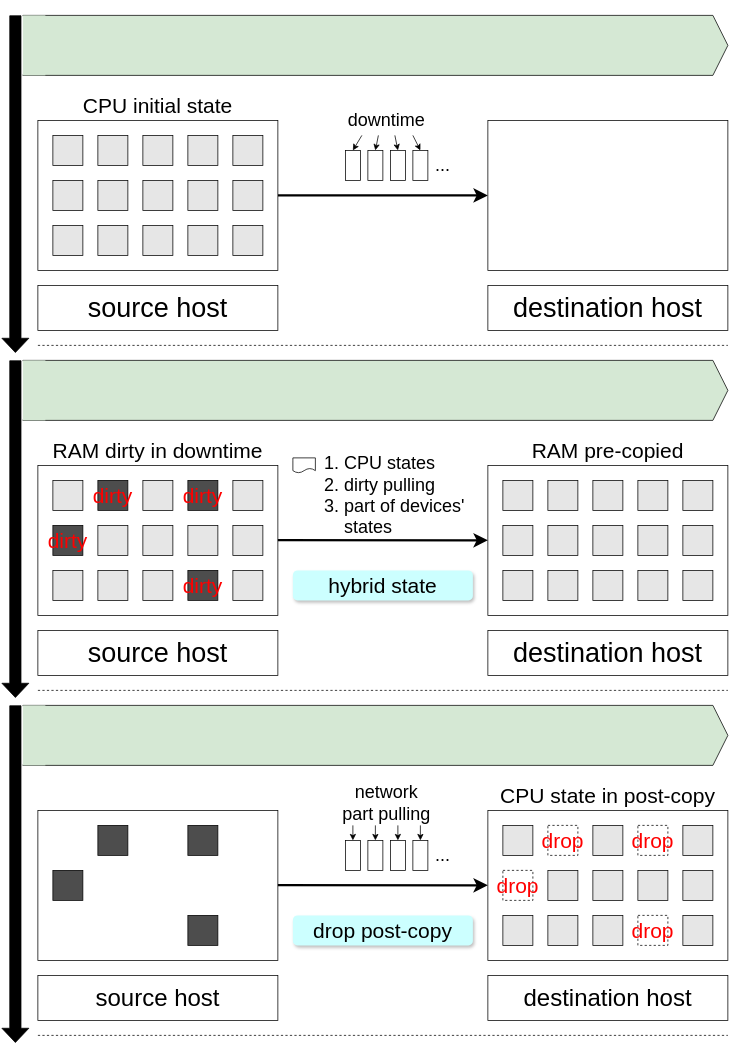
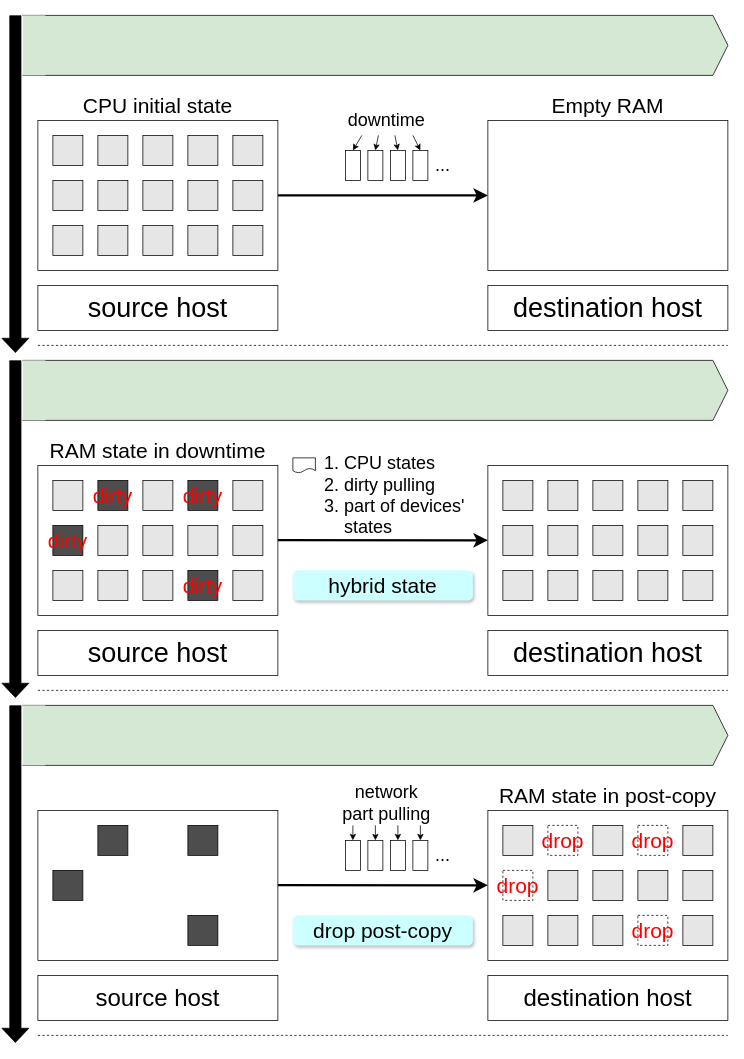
none -> (608, 105)
(158, 450) -> (158, 450)
(608, 450) -> none
(608, 795) -> (608, 795)
